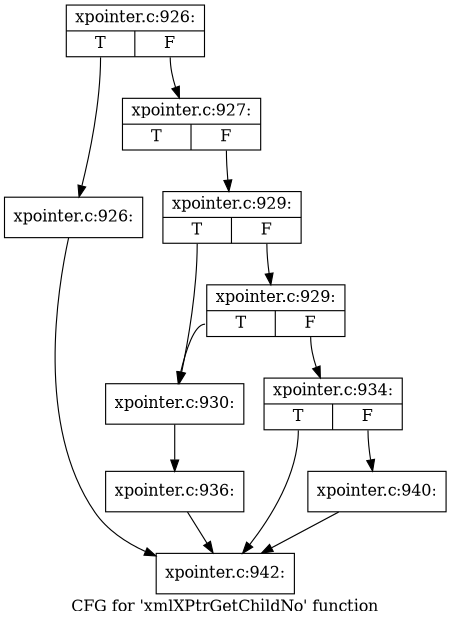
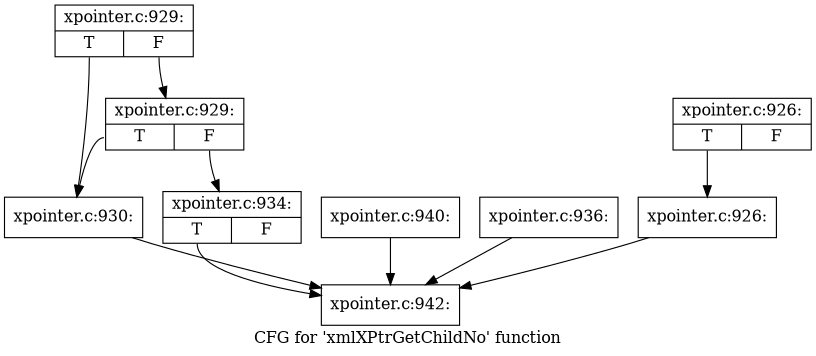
(192, 124) -> none
(175, 442) -> (230, 265)
(369, 445) -> none
